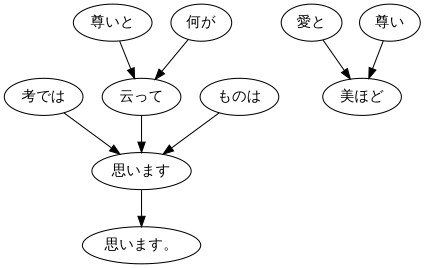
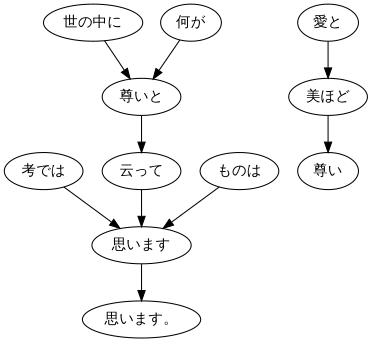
none -> (93, 23)
(378, 55) -> (328, 129)
(175, 56) -> (169, 55)
